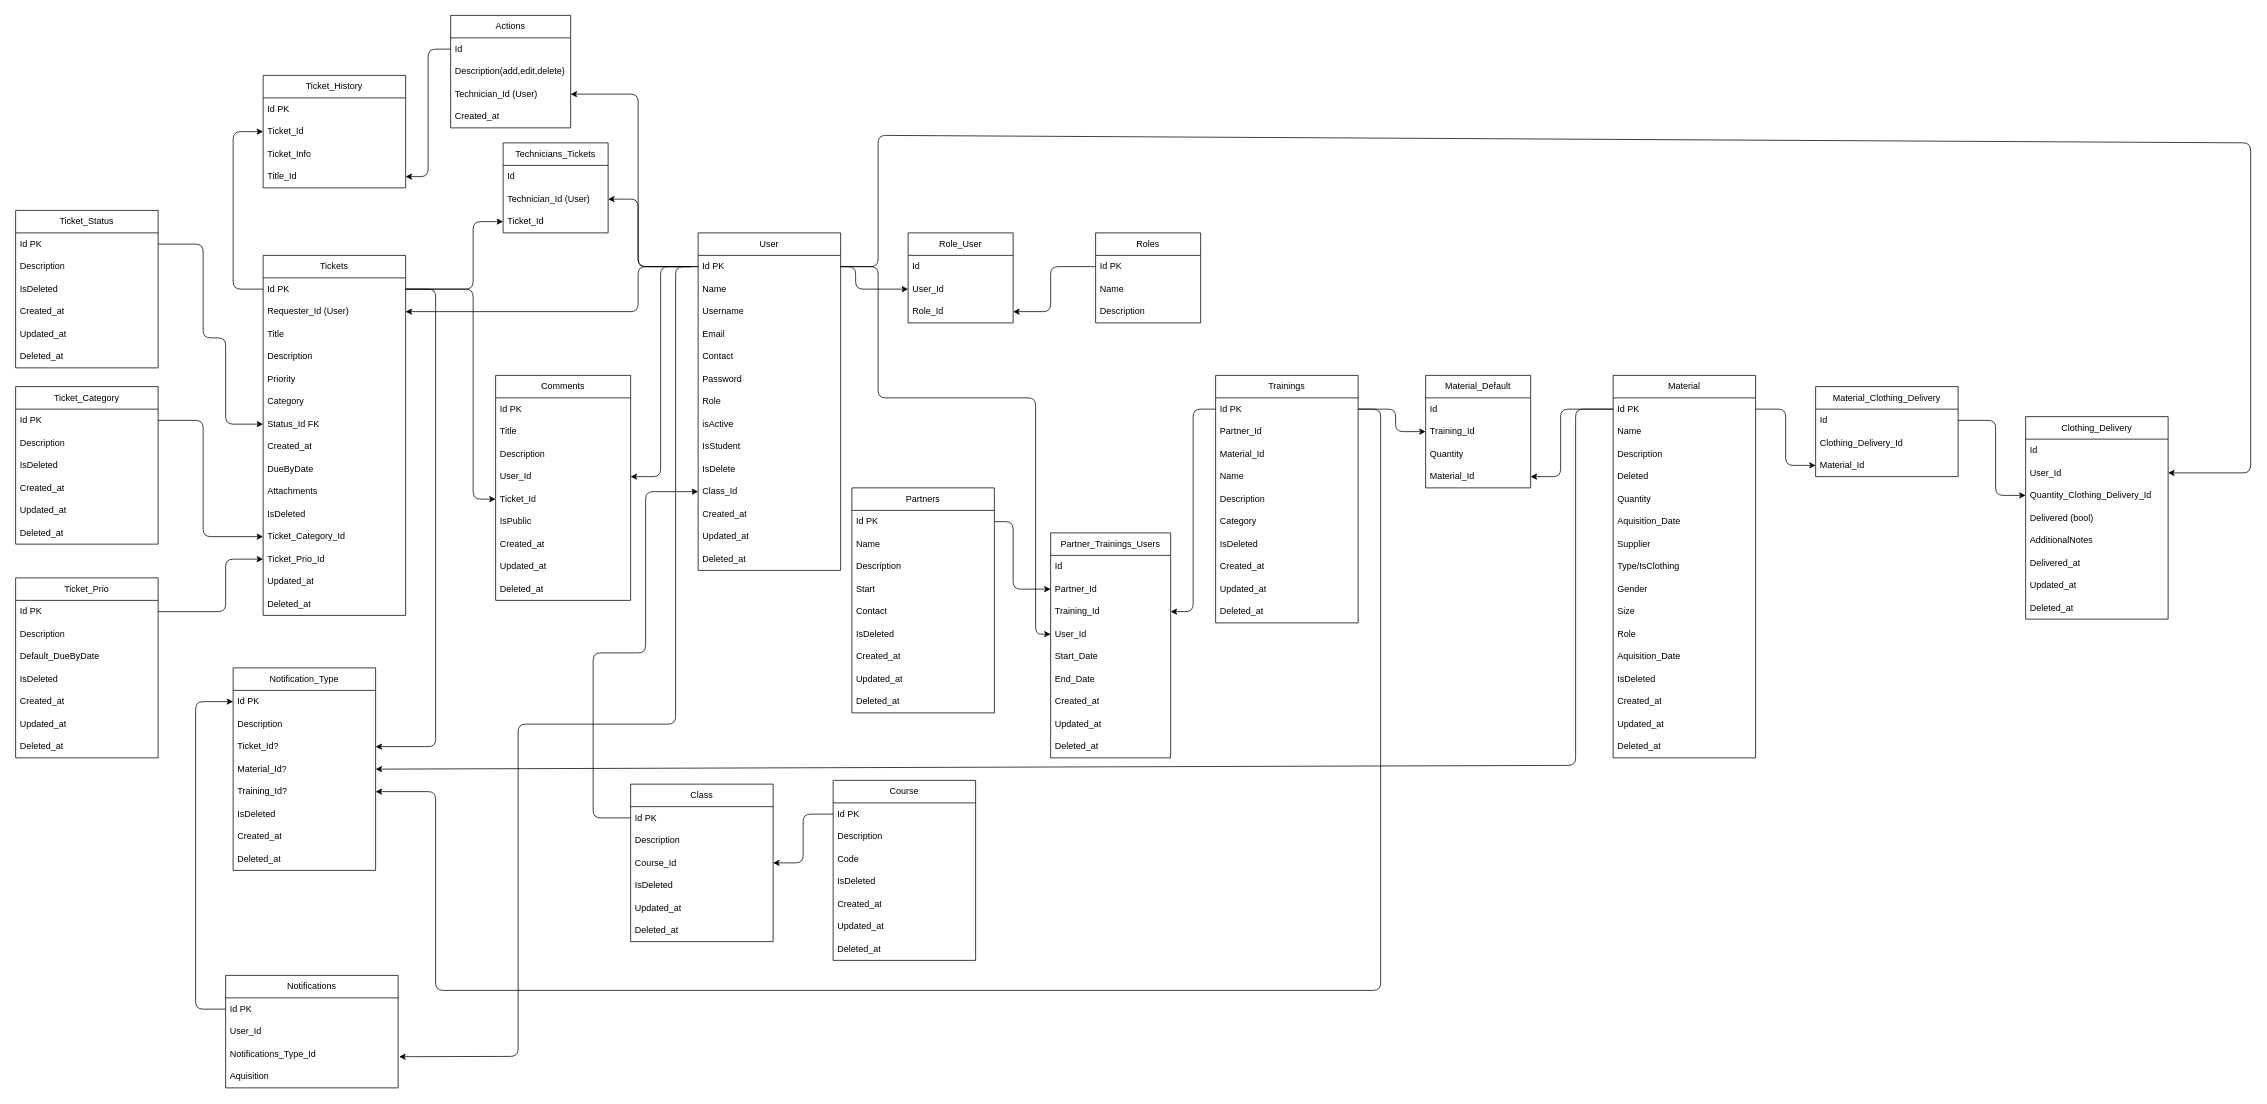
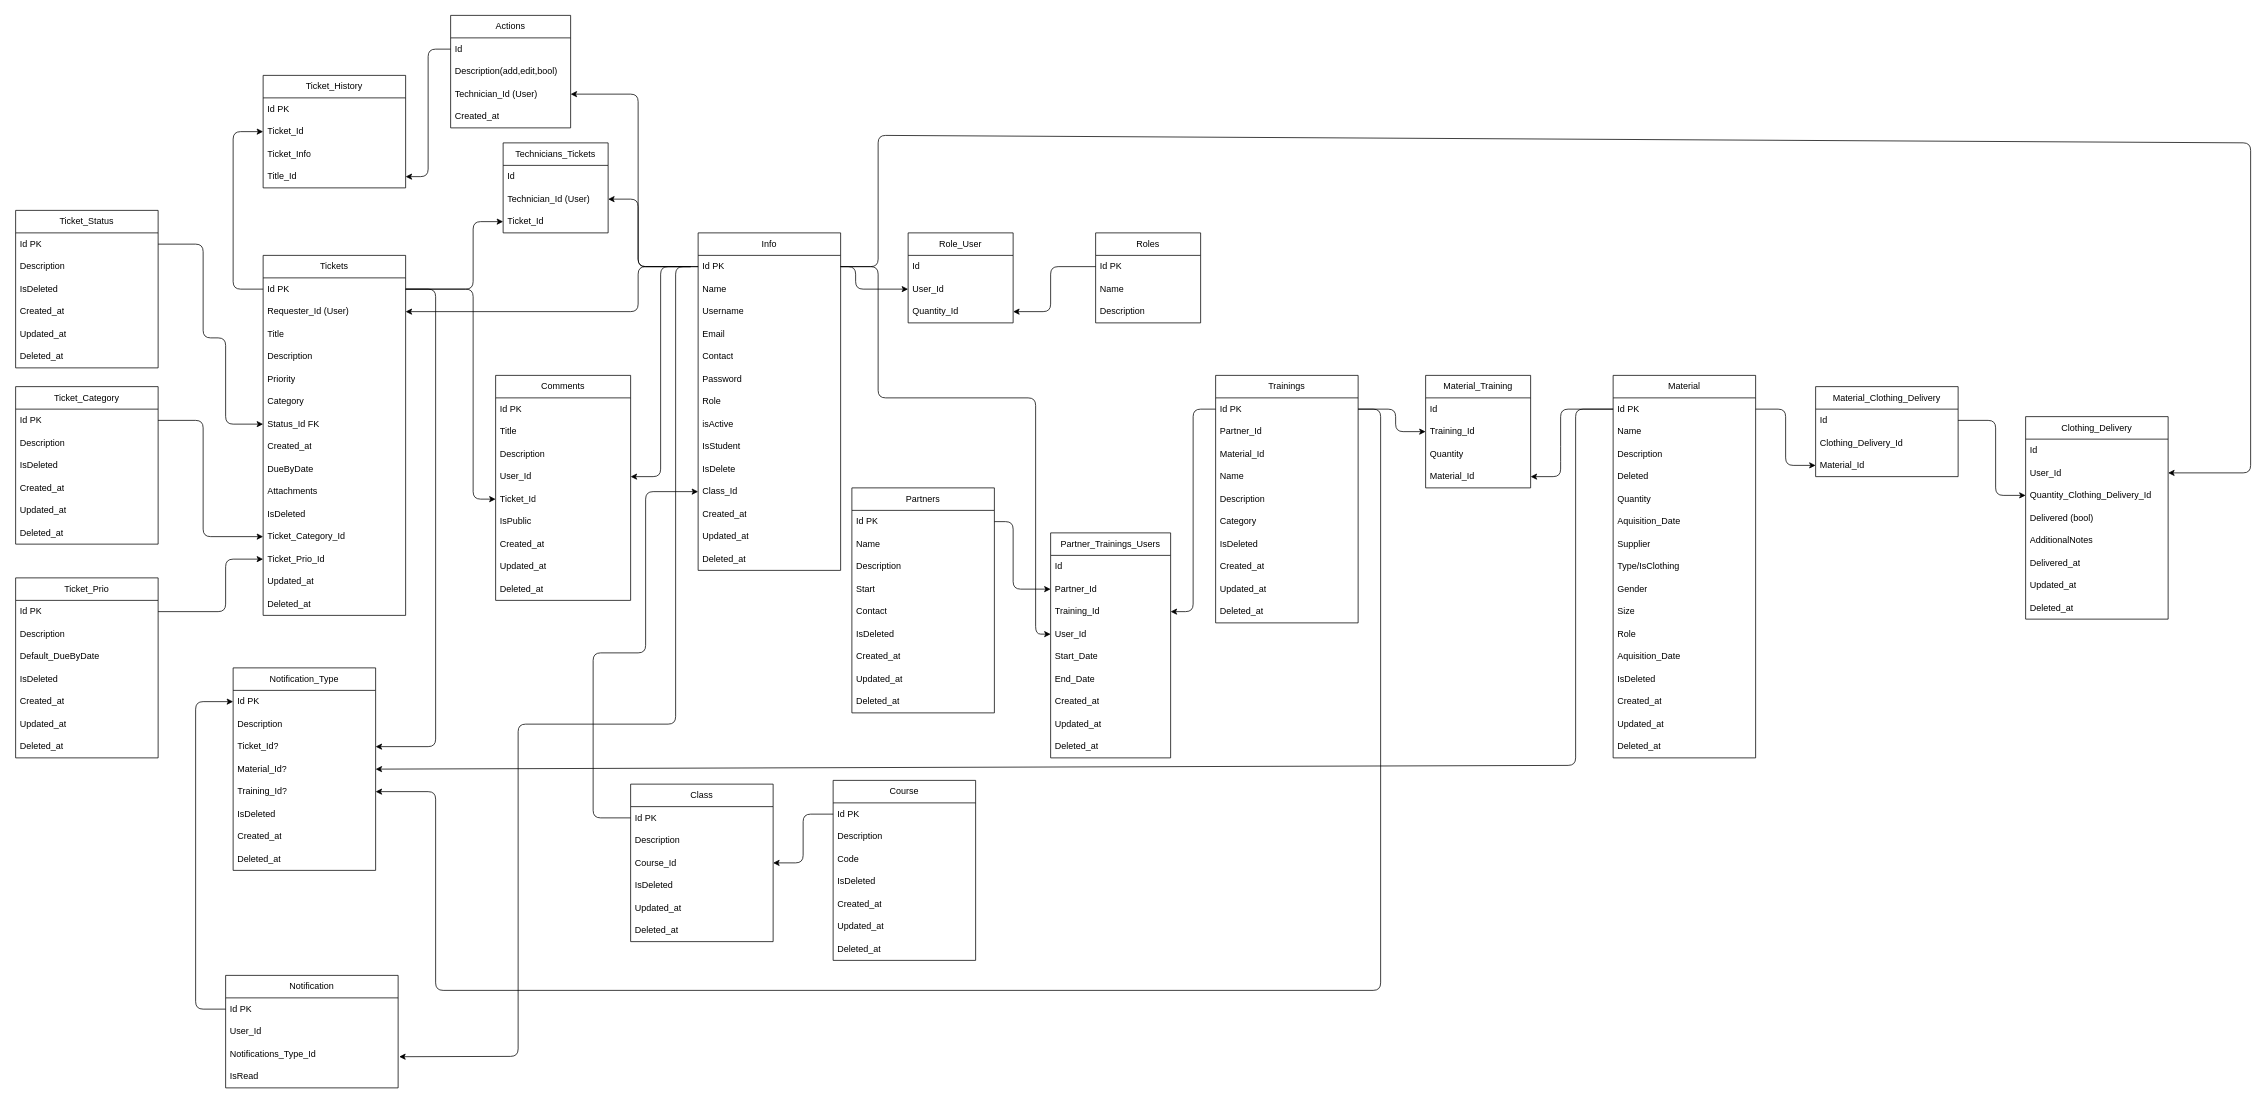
(511, 72) -> (511, 72)
(769, 244) -> (769, 244)
(929, 312) -> (939, 312)
(1478, 387) -> (1478, 387)
(312, 987) -> (312, 987)
(252, 1077) -> (245, 1077)
